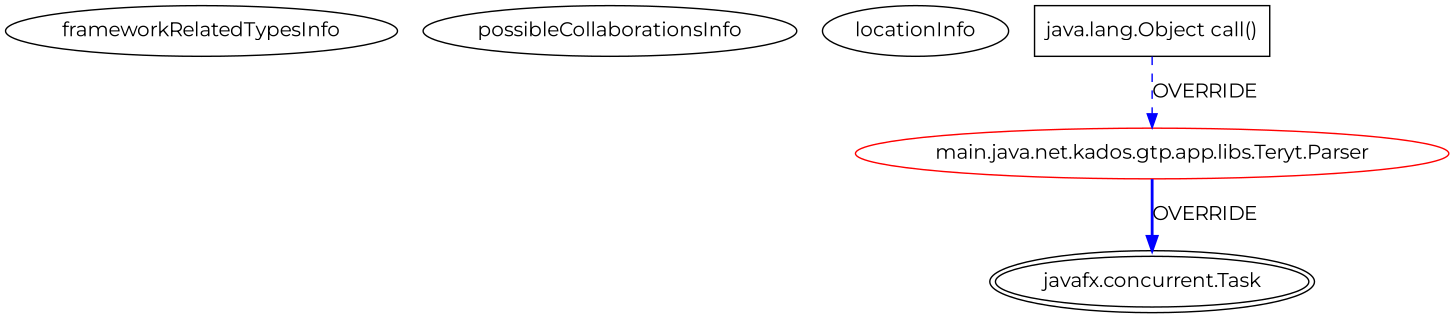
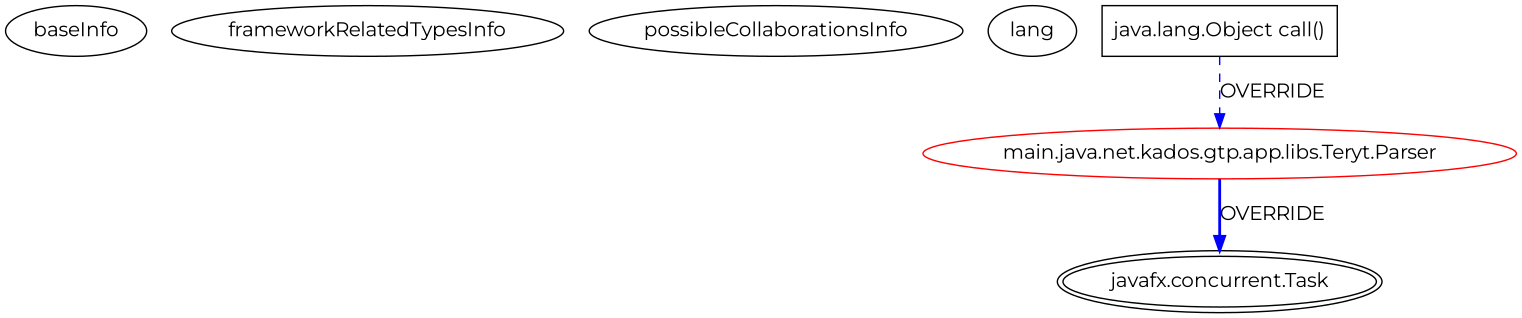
none -> (76, 31)
(916, 31) -> (1032, 31)
